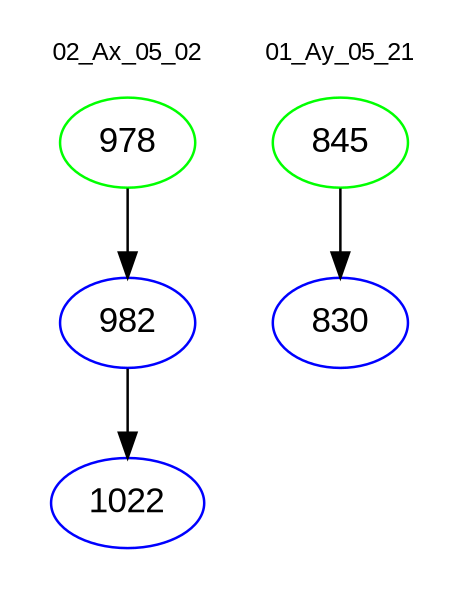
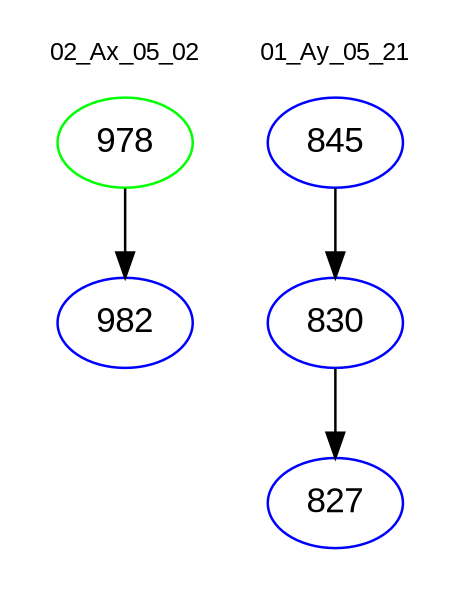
(340, 143) -> (335, 143)
(128, 503) -> none
none -> (335, 503)
